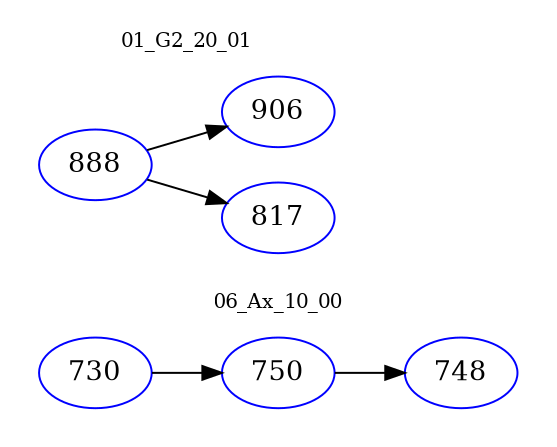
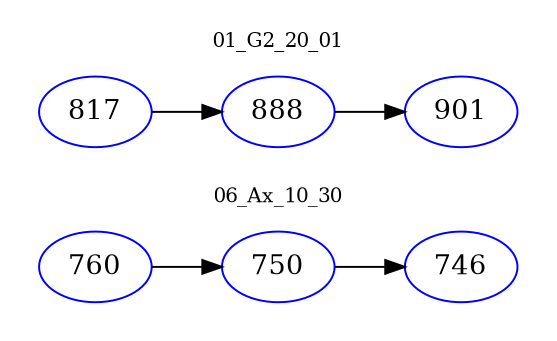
(278, 112) -> (461, 112)
(177, 189) -> (177, 112)
(278, 303) -> (278, 197)
(95, 373) -> (95, 267)
(461, 373) -> (461, 267)
